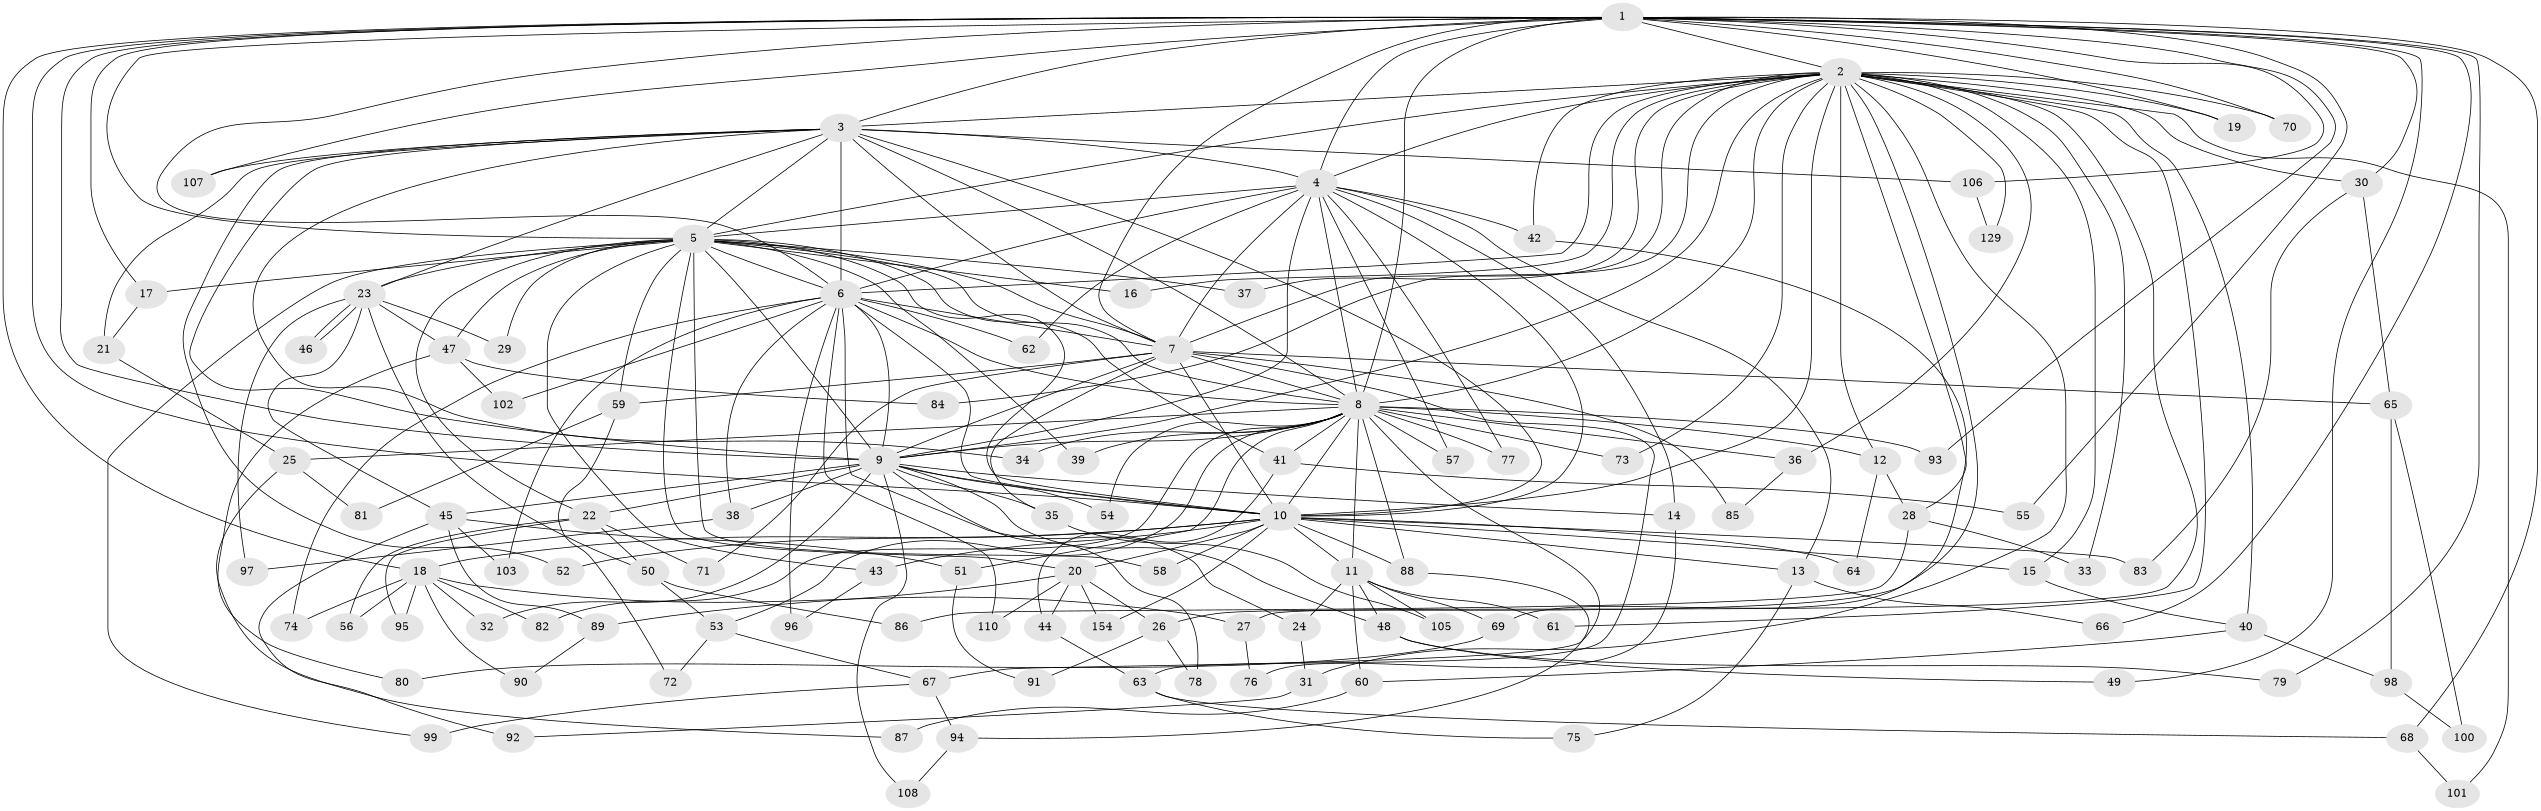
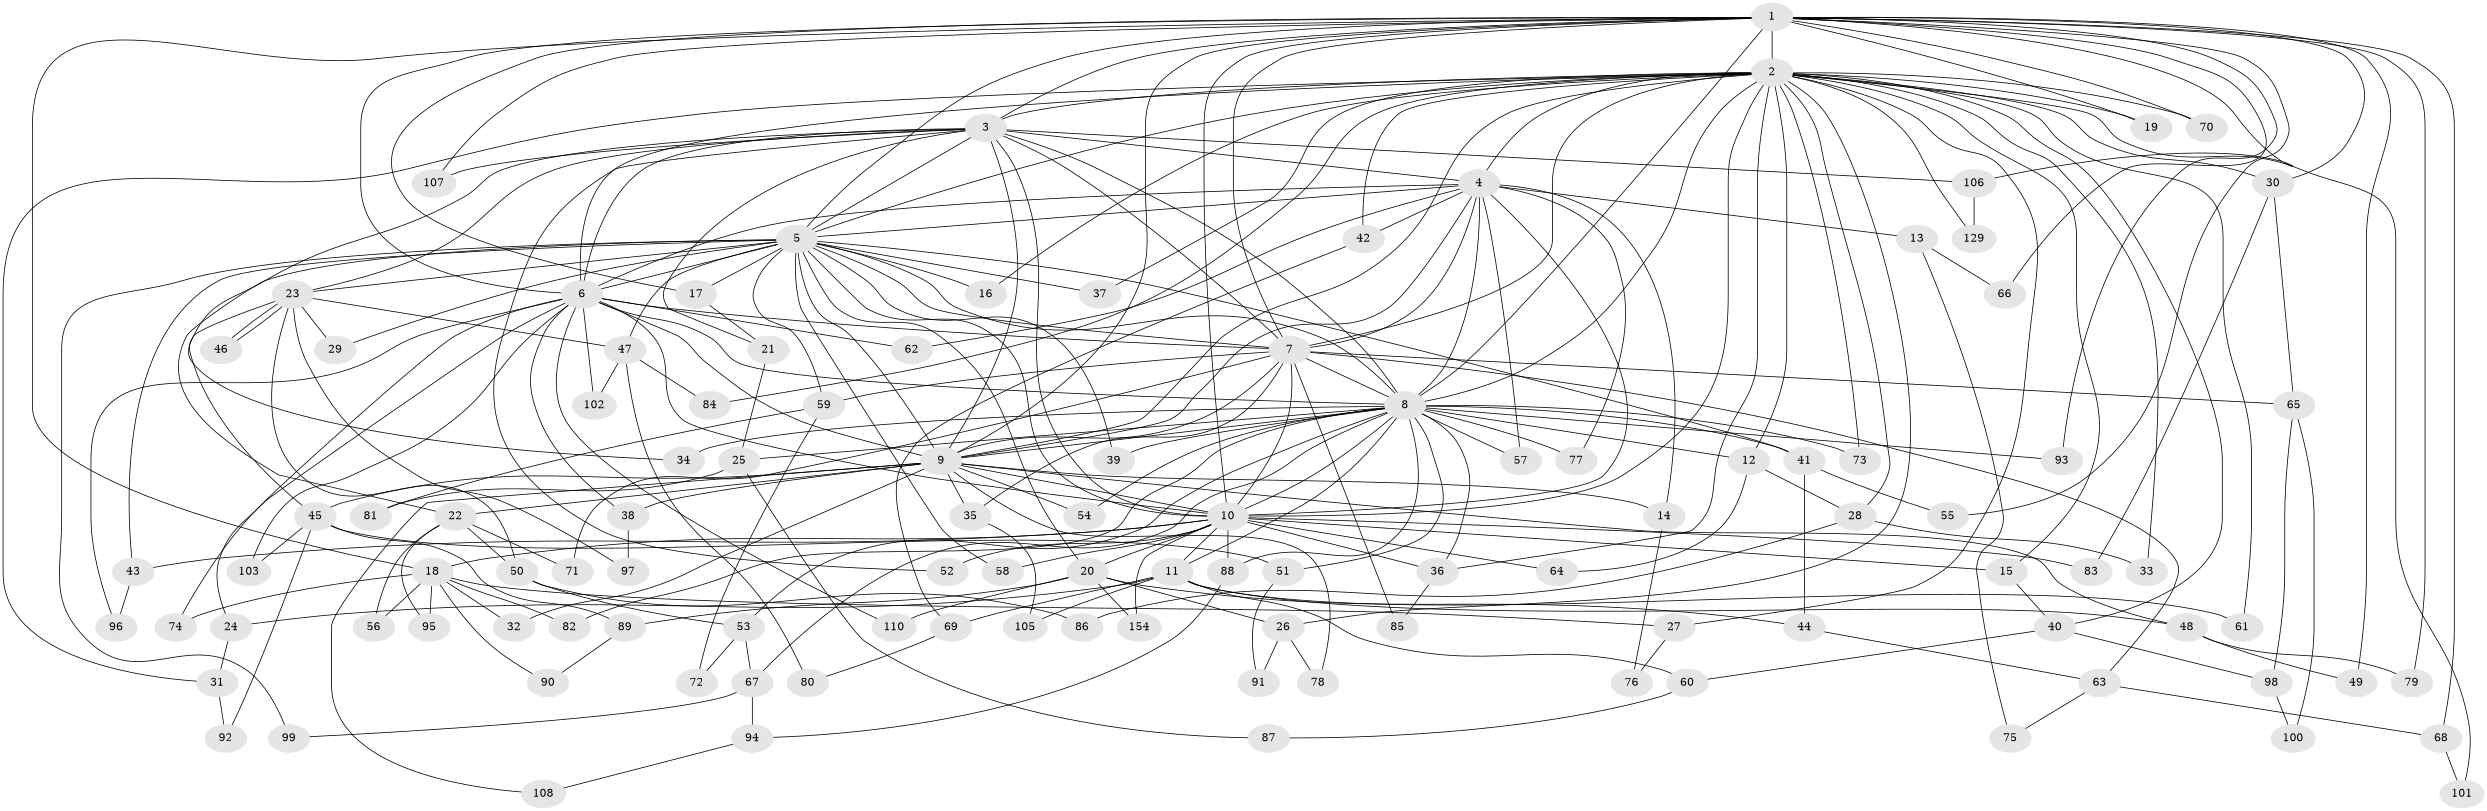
(1430, 44) -> none
(1551, 545) -> (1333, 544)
